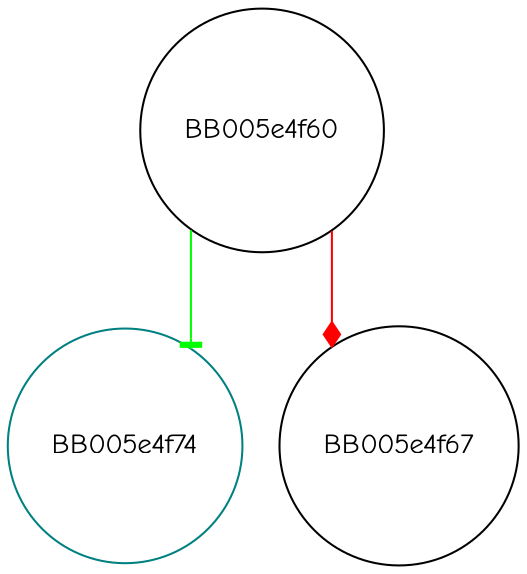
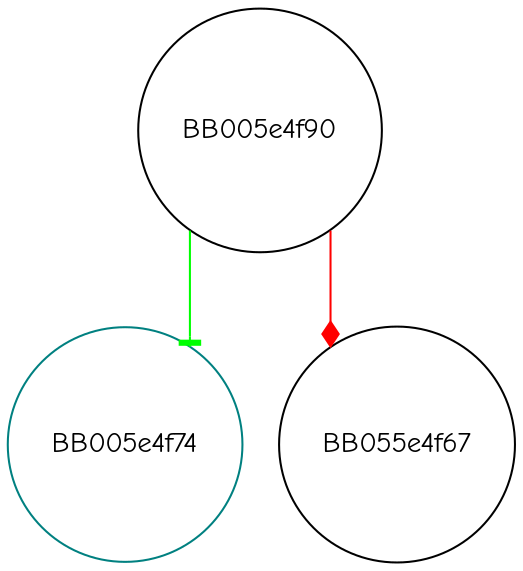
(262, 130) -> (260, 130)
(399, 446) -> (397, 445)
